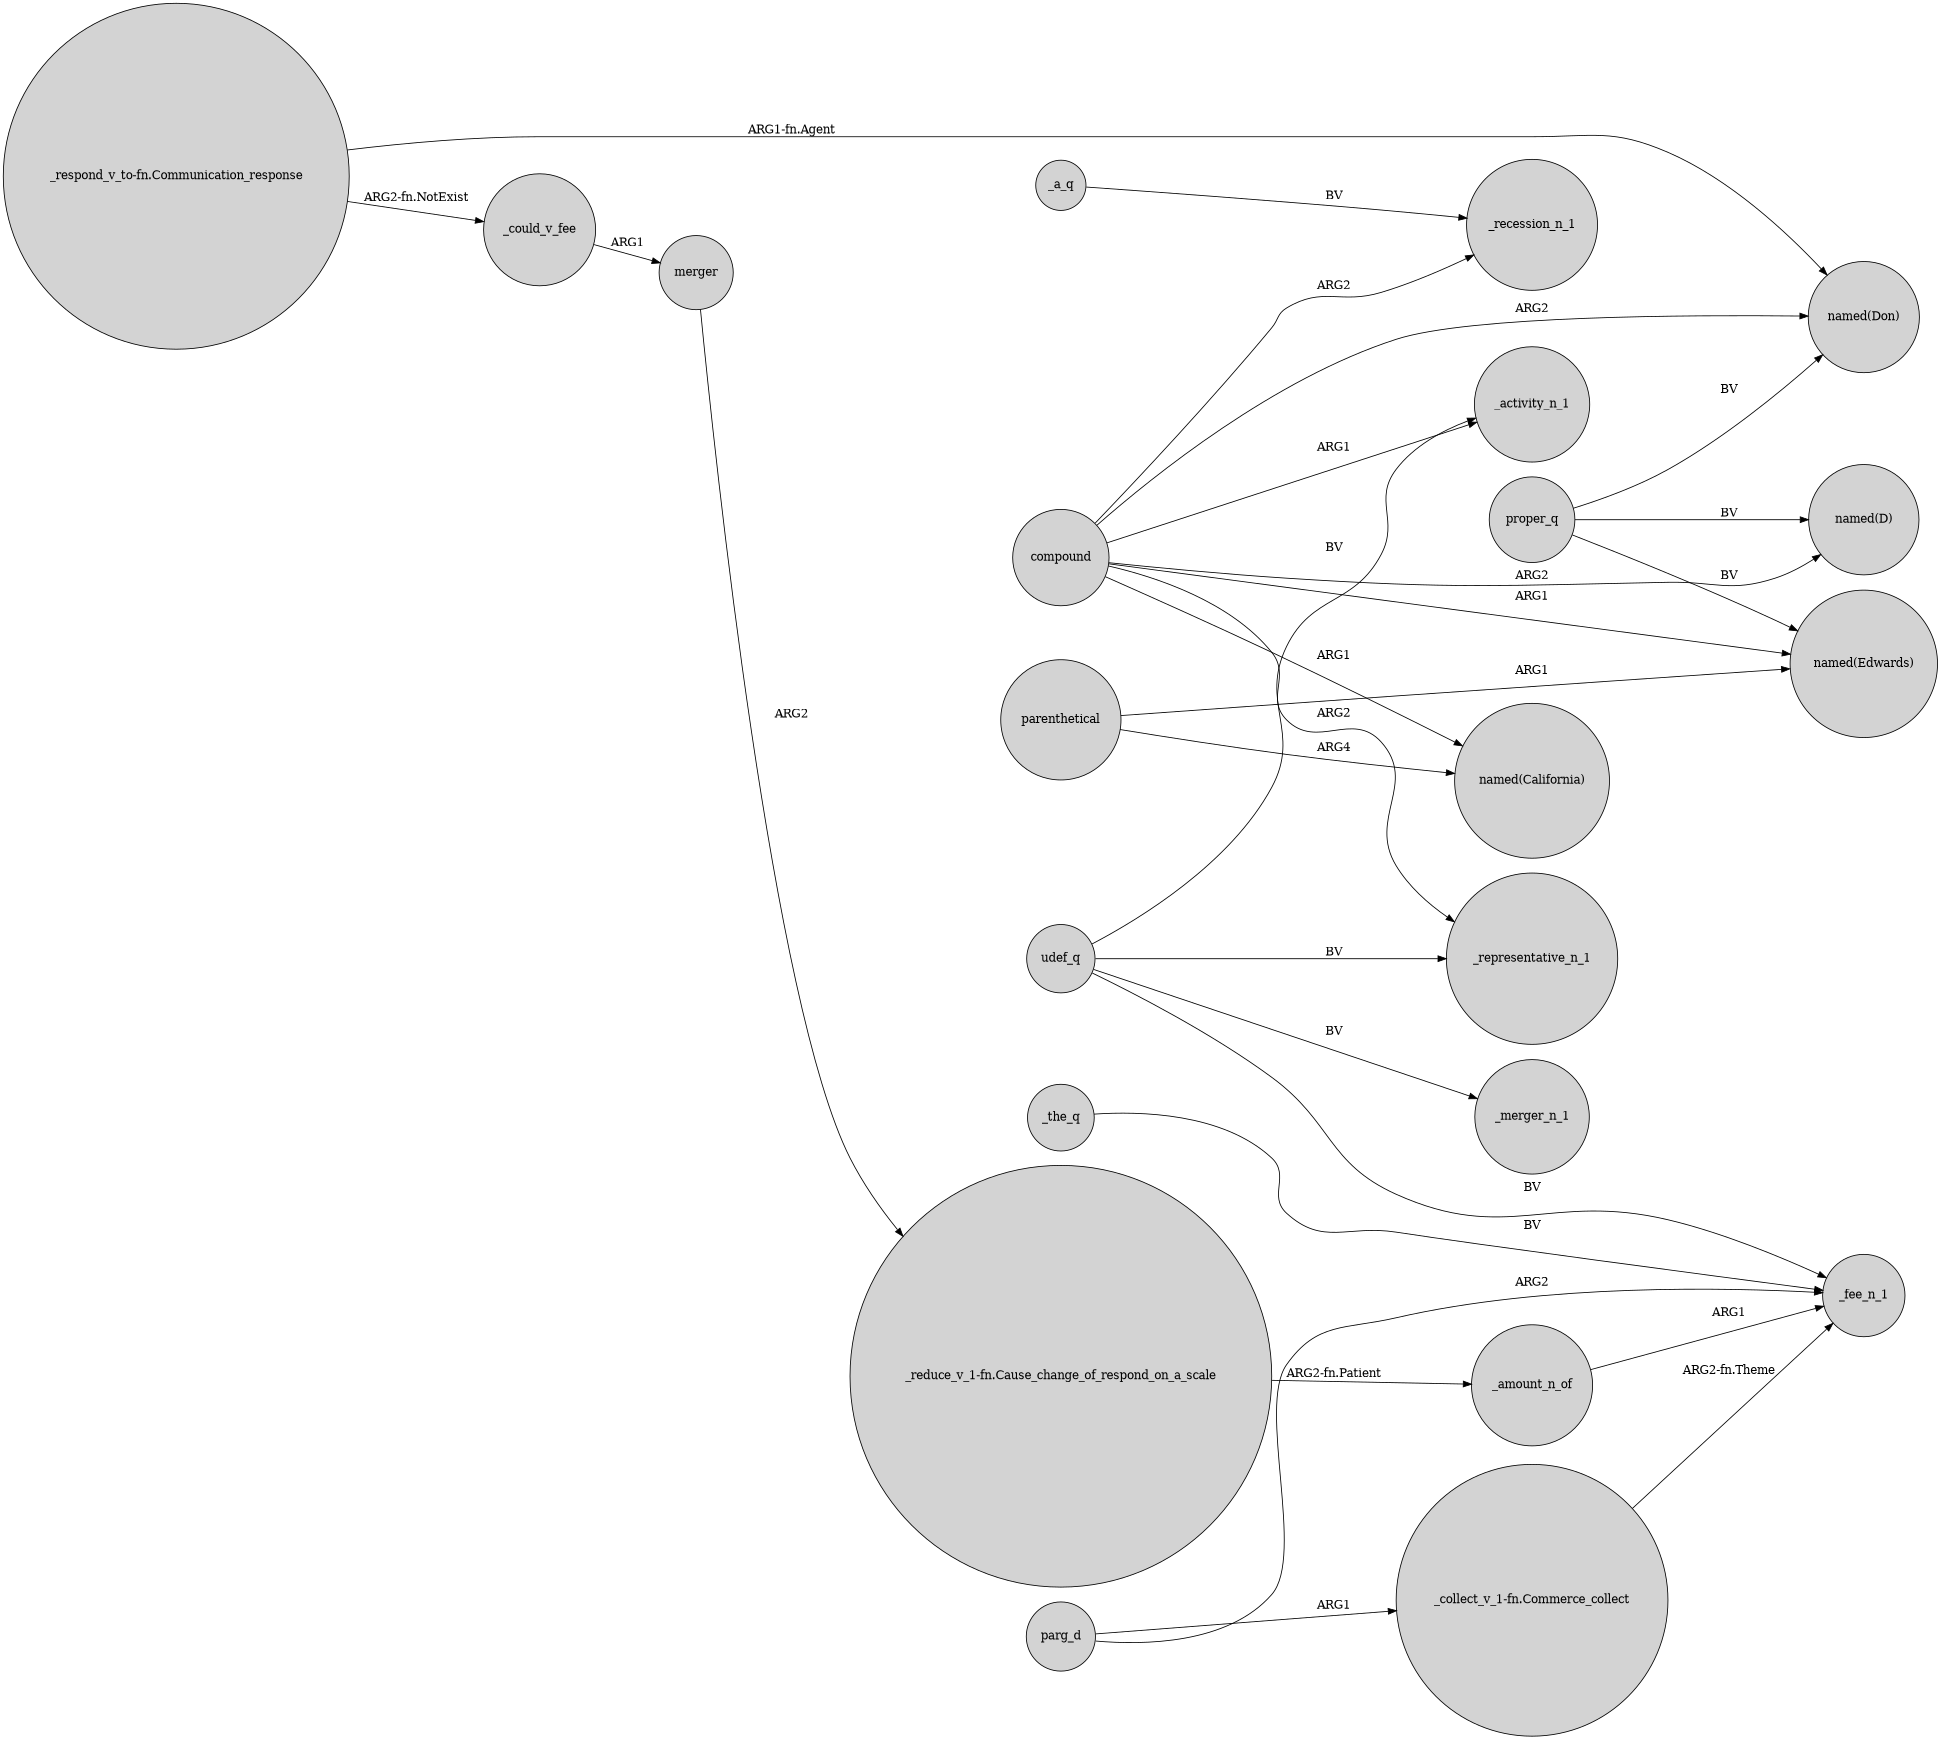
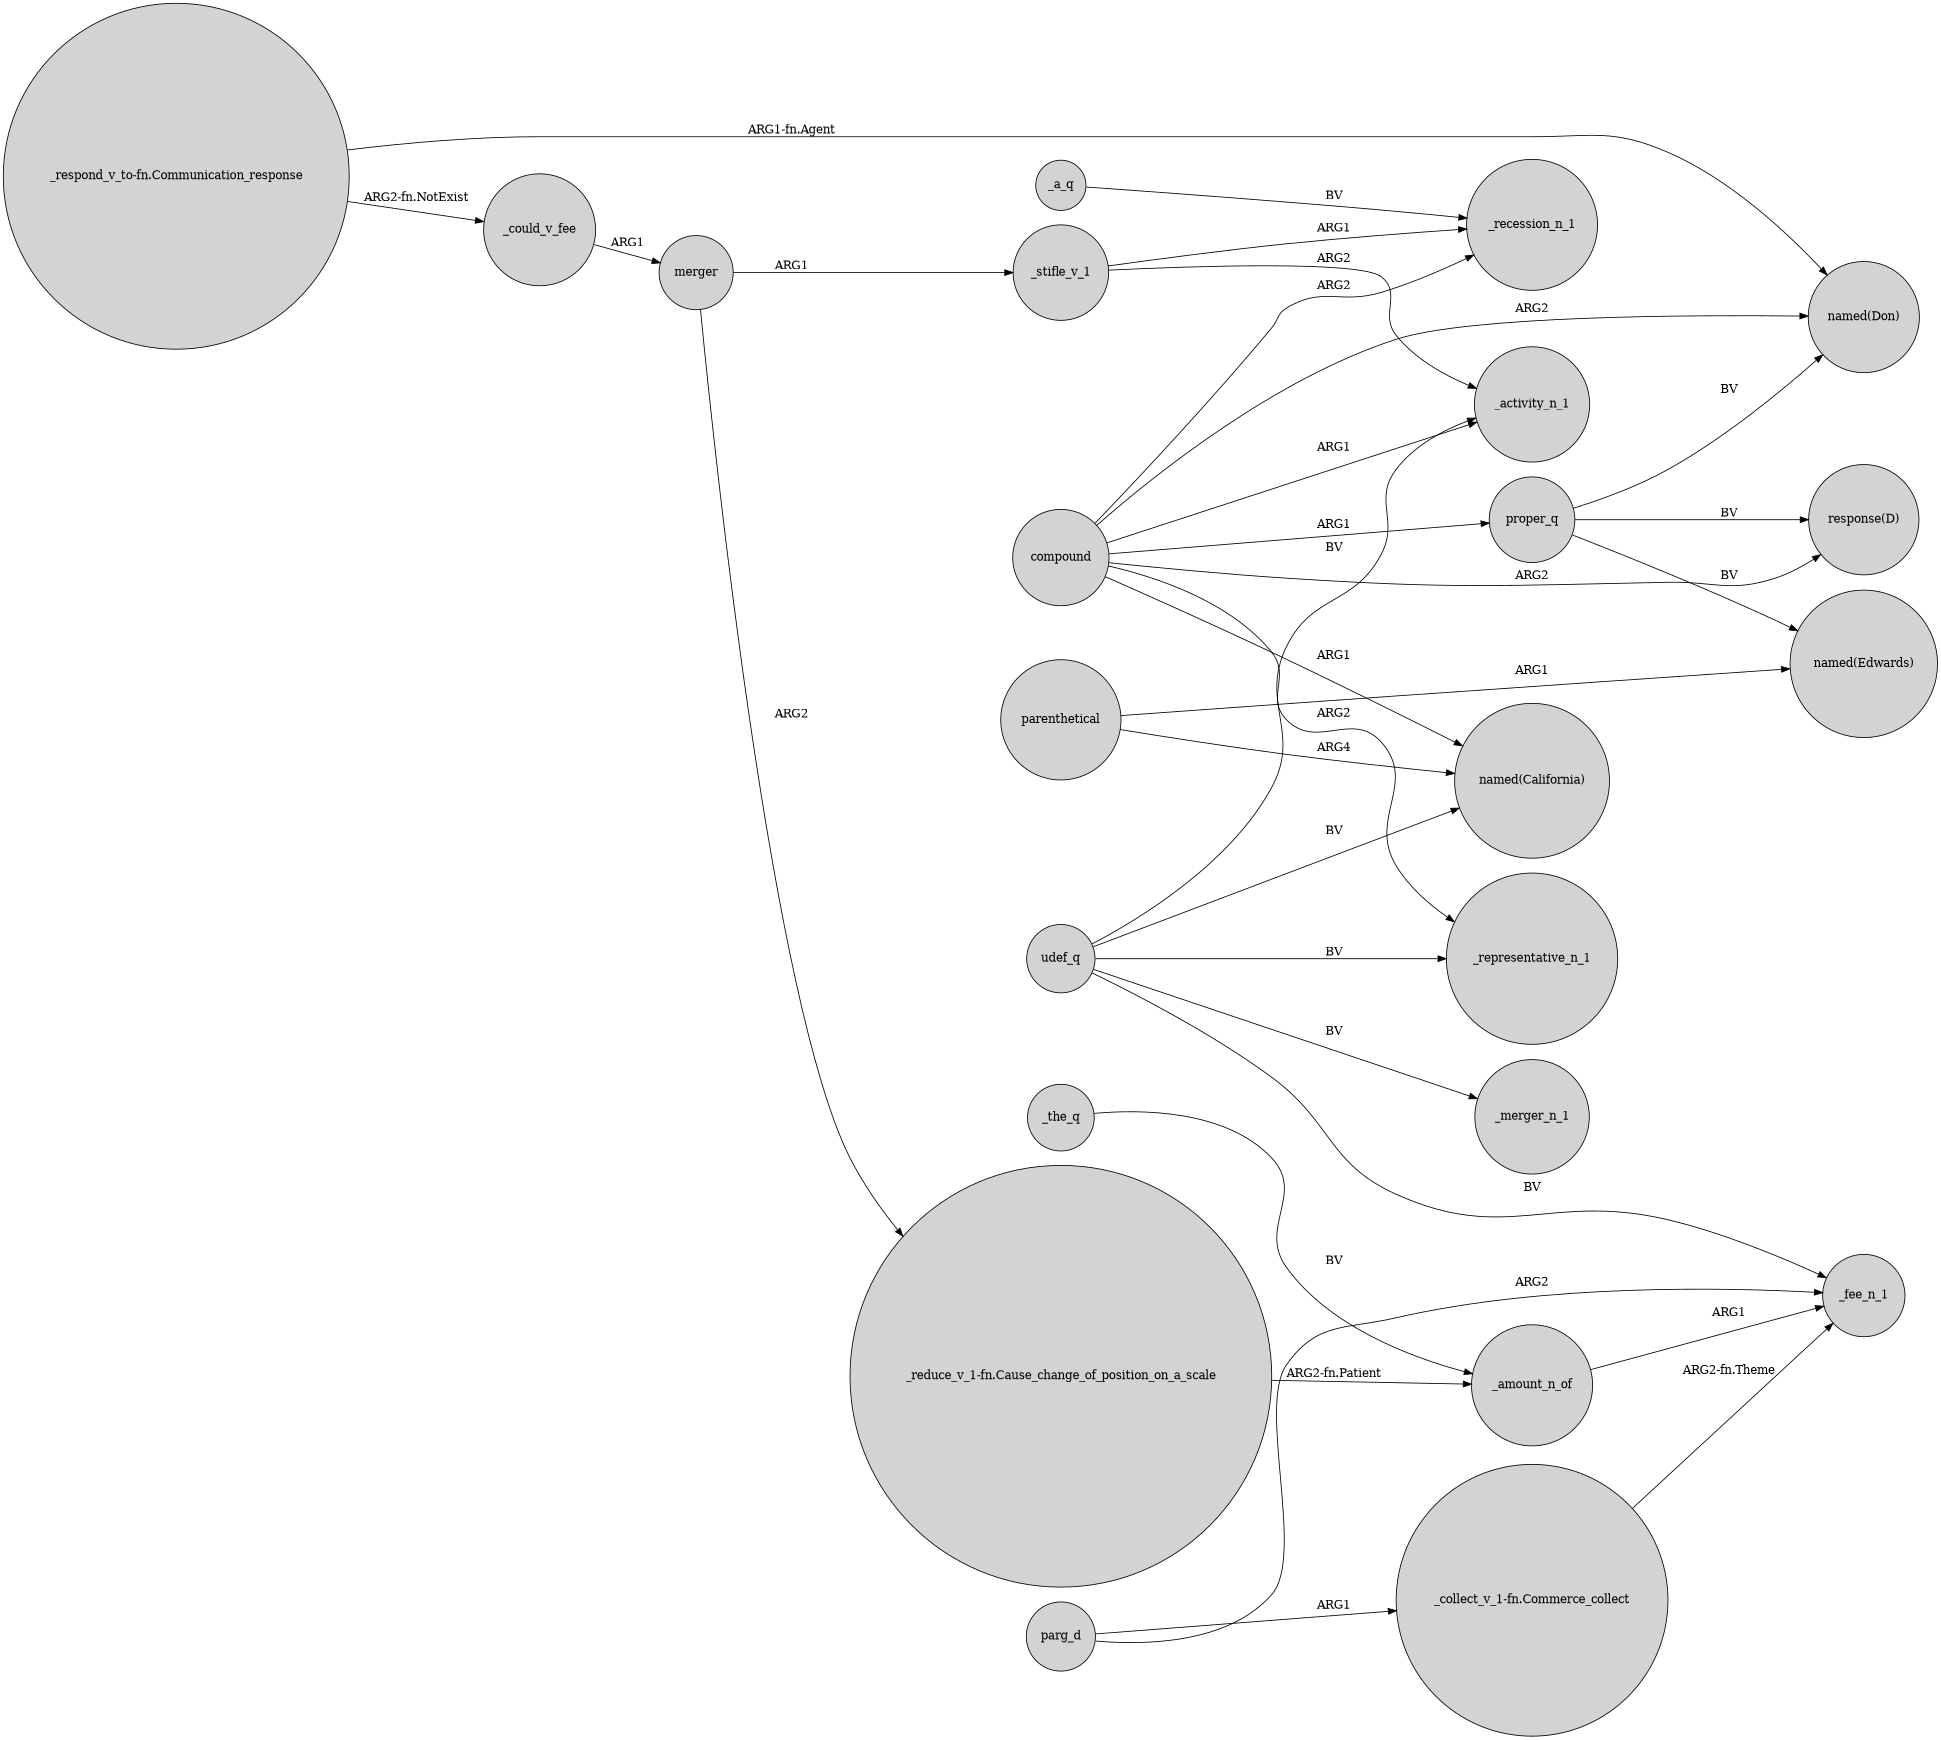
none -> (1061, 273)
(1864, 520) -> (1864, 520)
(1446, 609) -> (1295, 539)
none -> (1272, 879)
(1426, 1237) -> (1279, 1222)
(1061, 1376) -> (1061, 1376)
